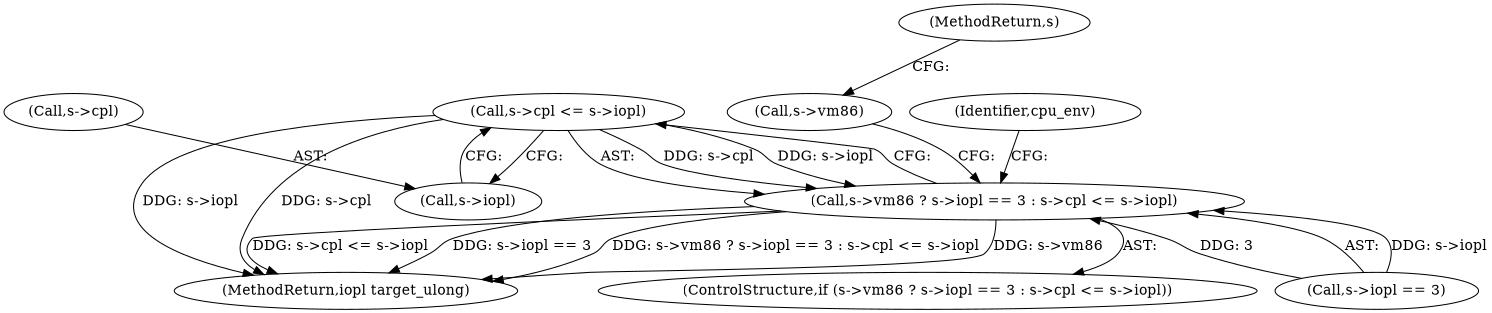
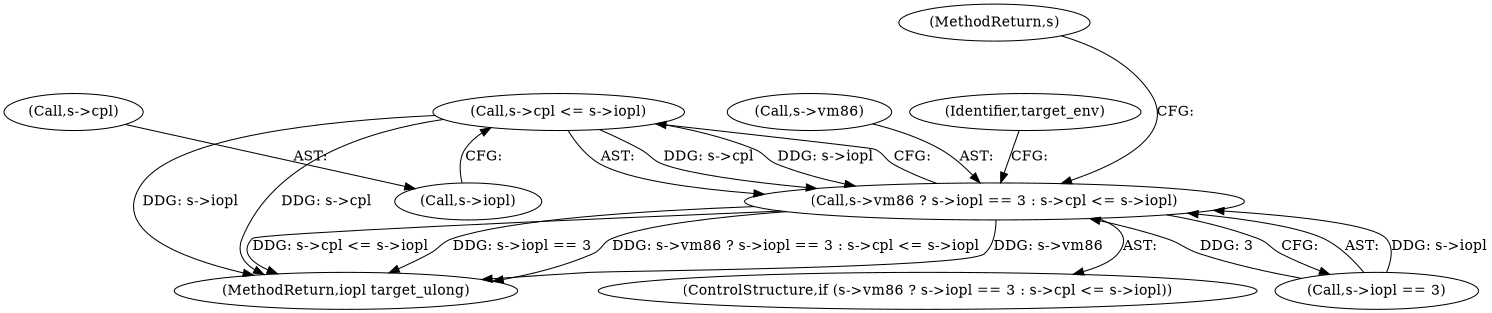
(906, 65) -> (1156, 106)
(1025, 112) -> (1025, 112)
(522, 154) -> none
(979, 157) -> (979, 157)
none -> (1247, 235)
